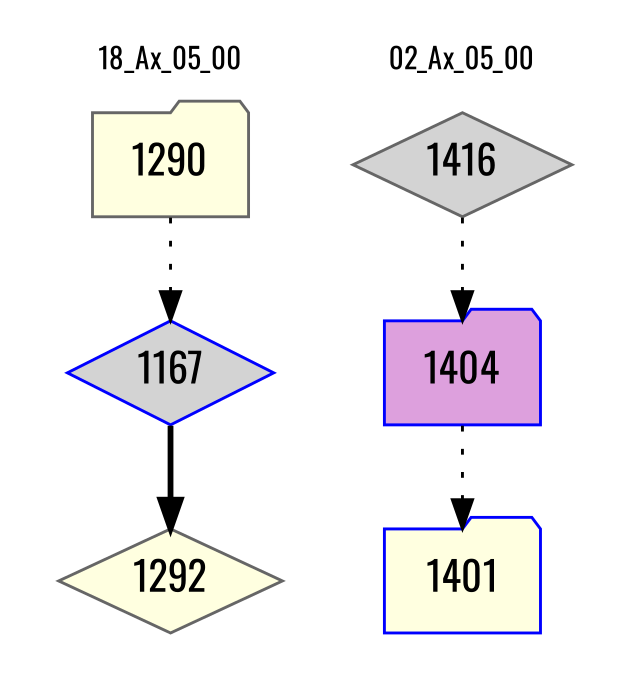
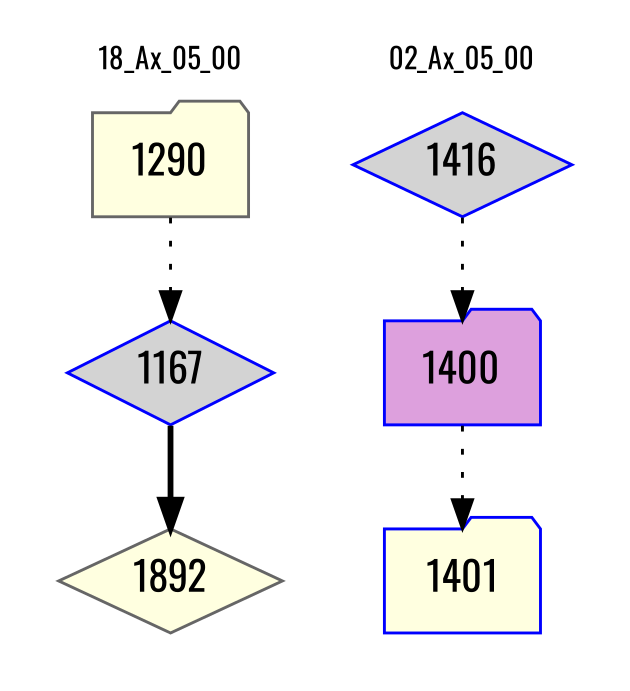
(462, 165) -> (462, 165)
(462, 373) -> (462, 373)
(171, 581) -> (171, 581)
